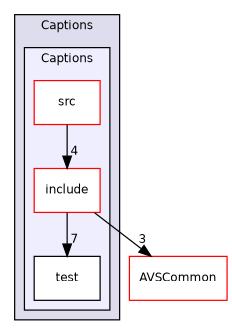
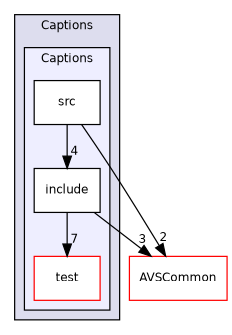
(67, 103) -> (67, 103)
(67, 190) -> (67, 190)
none -> (127, 194)
(67, 278) -> (67, 278)
